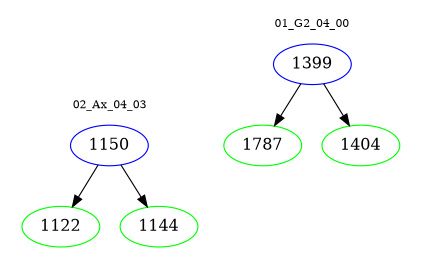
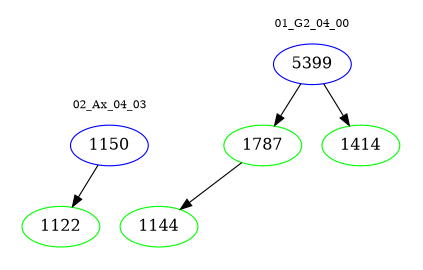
(312, 64) -> (312, 64)
(361, 145) -> (361, 145)
(131, 181) -> (216, 182)
